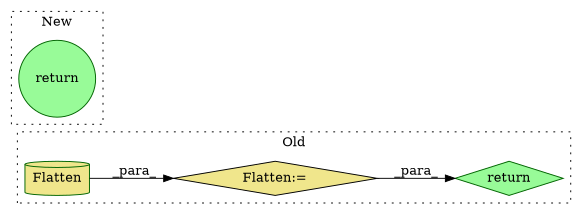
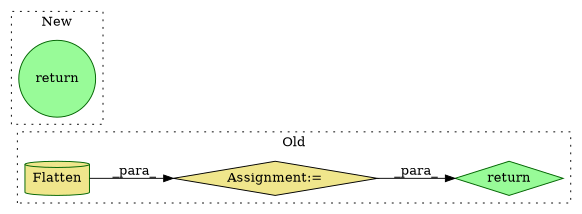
(275, 178) -> (275, 178)
